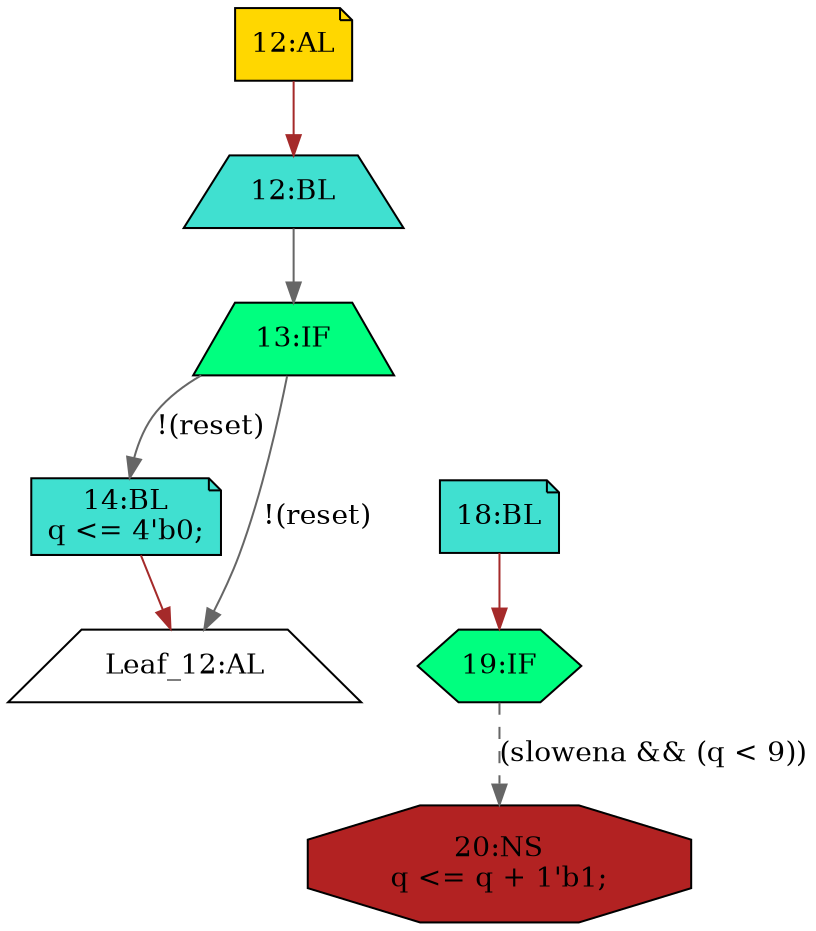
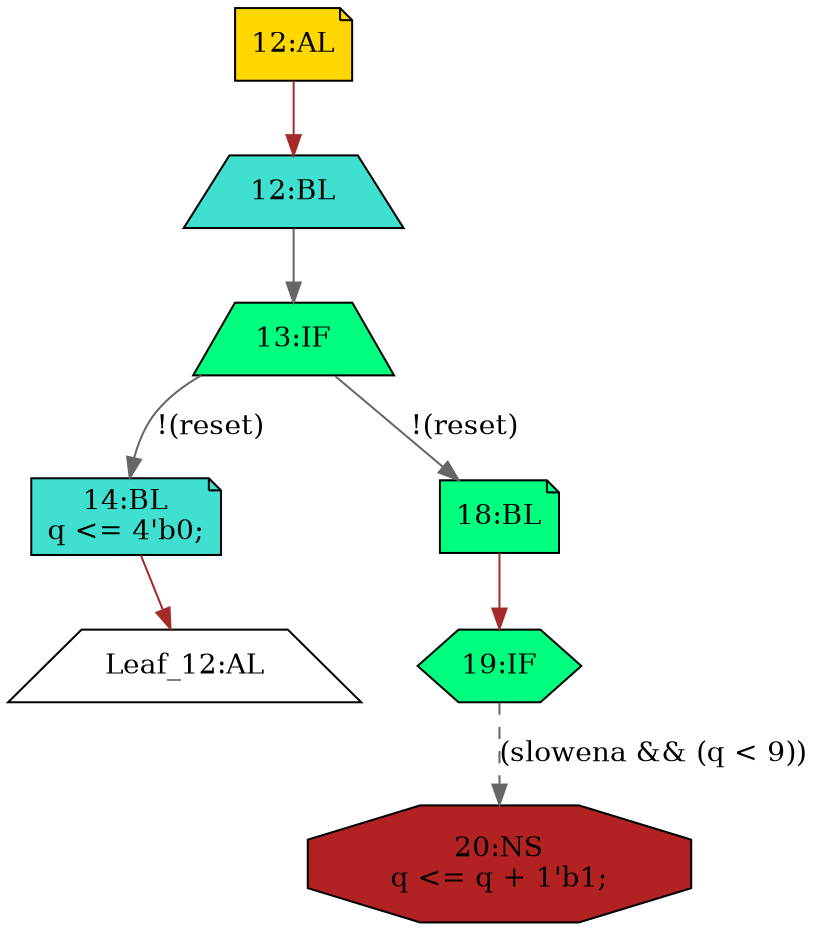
(258, 496) -> (389, 421)
(499, 517) -> (499, 517)
